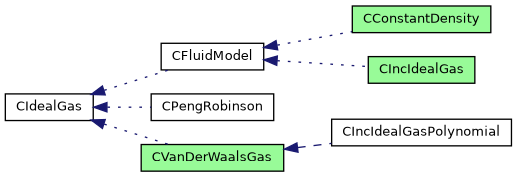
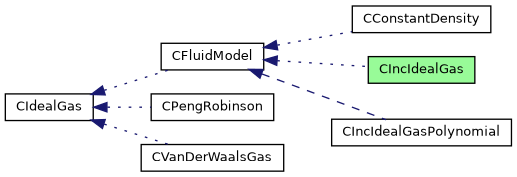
(422, 19) -> (422, 19)
(315, 145) -> (324, 97)
(212, 158) -> (212, 158)
